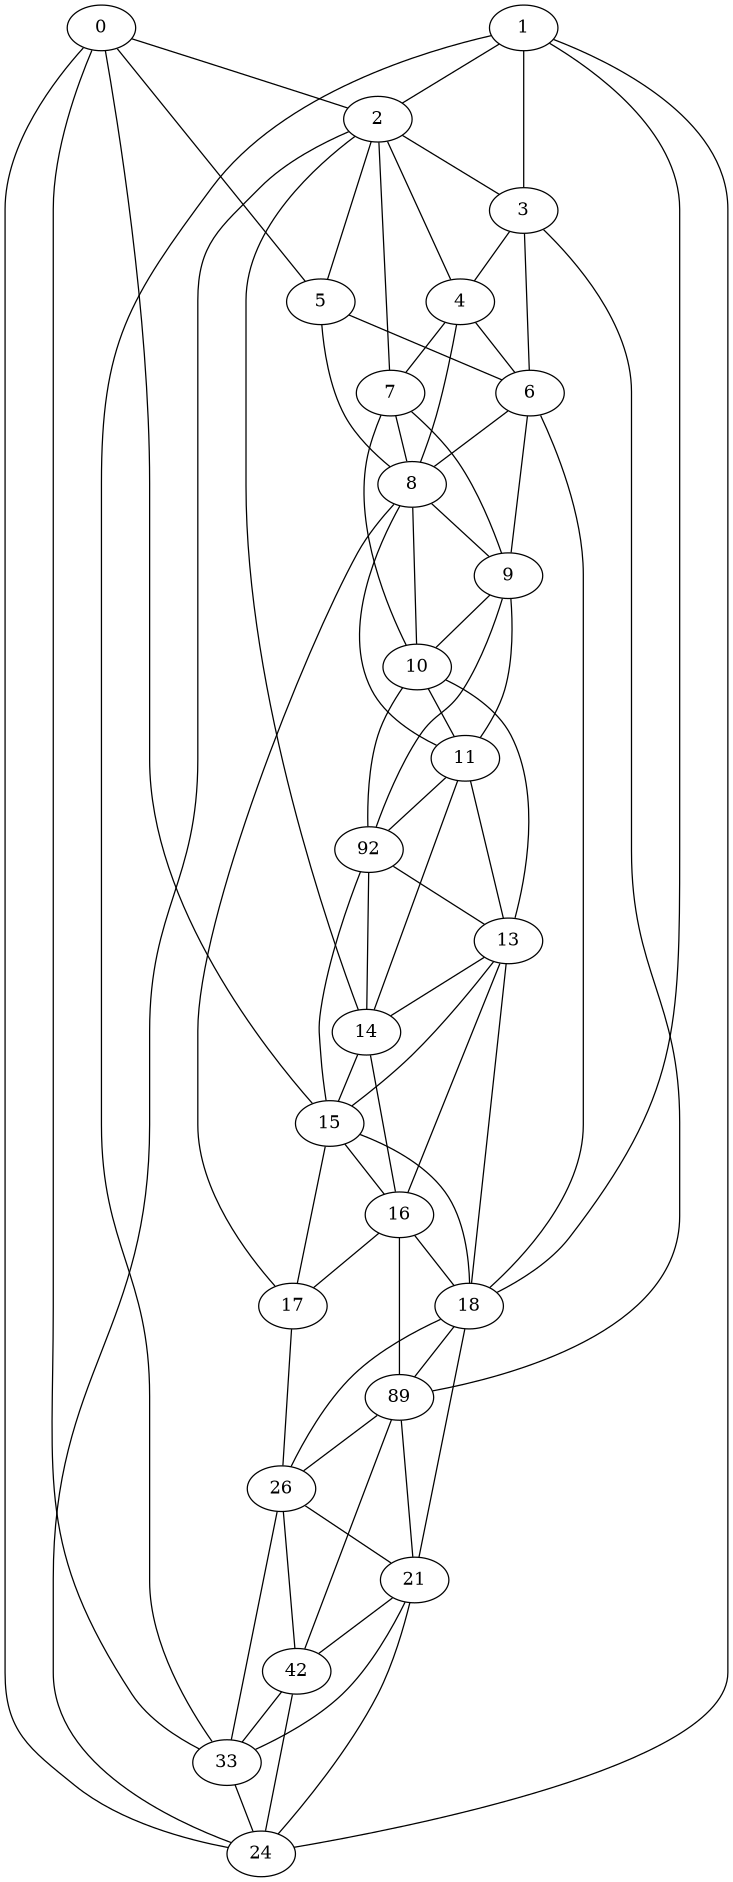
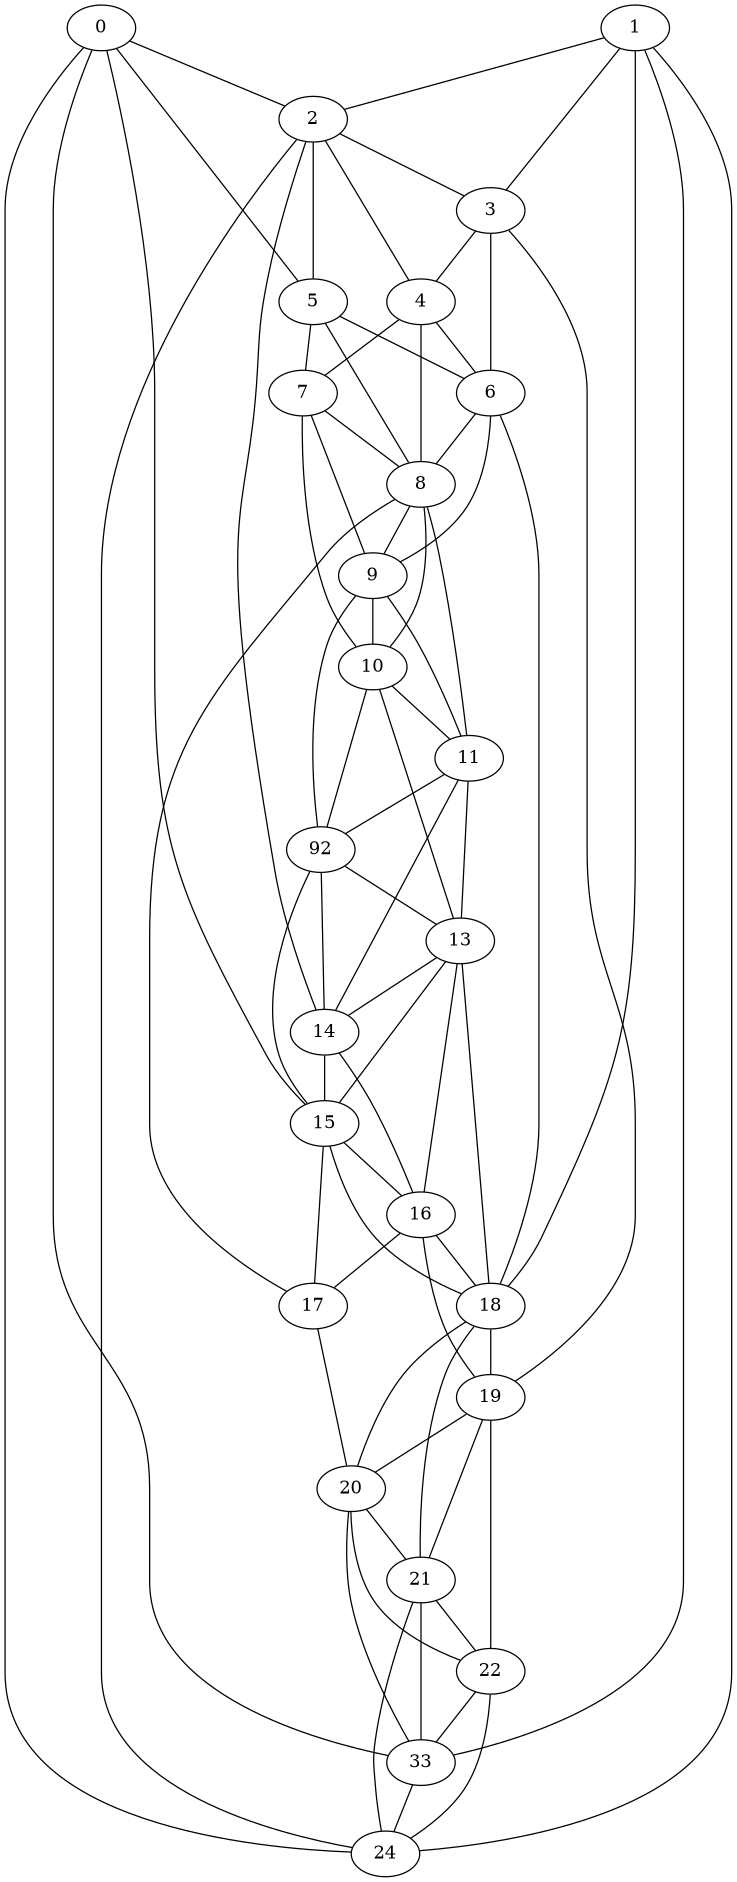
(384, 256) -> (308, 348)
(399, 1397) -> (491, 1397)
(282, 1489) -> (351, 1489)
(297, 1671) -> (491, 1671)
